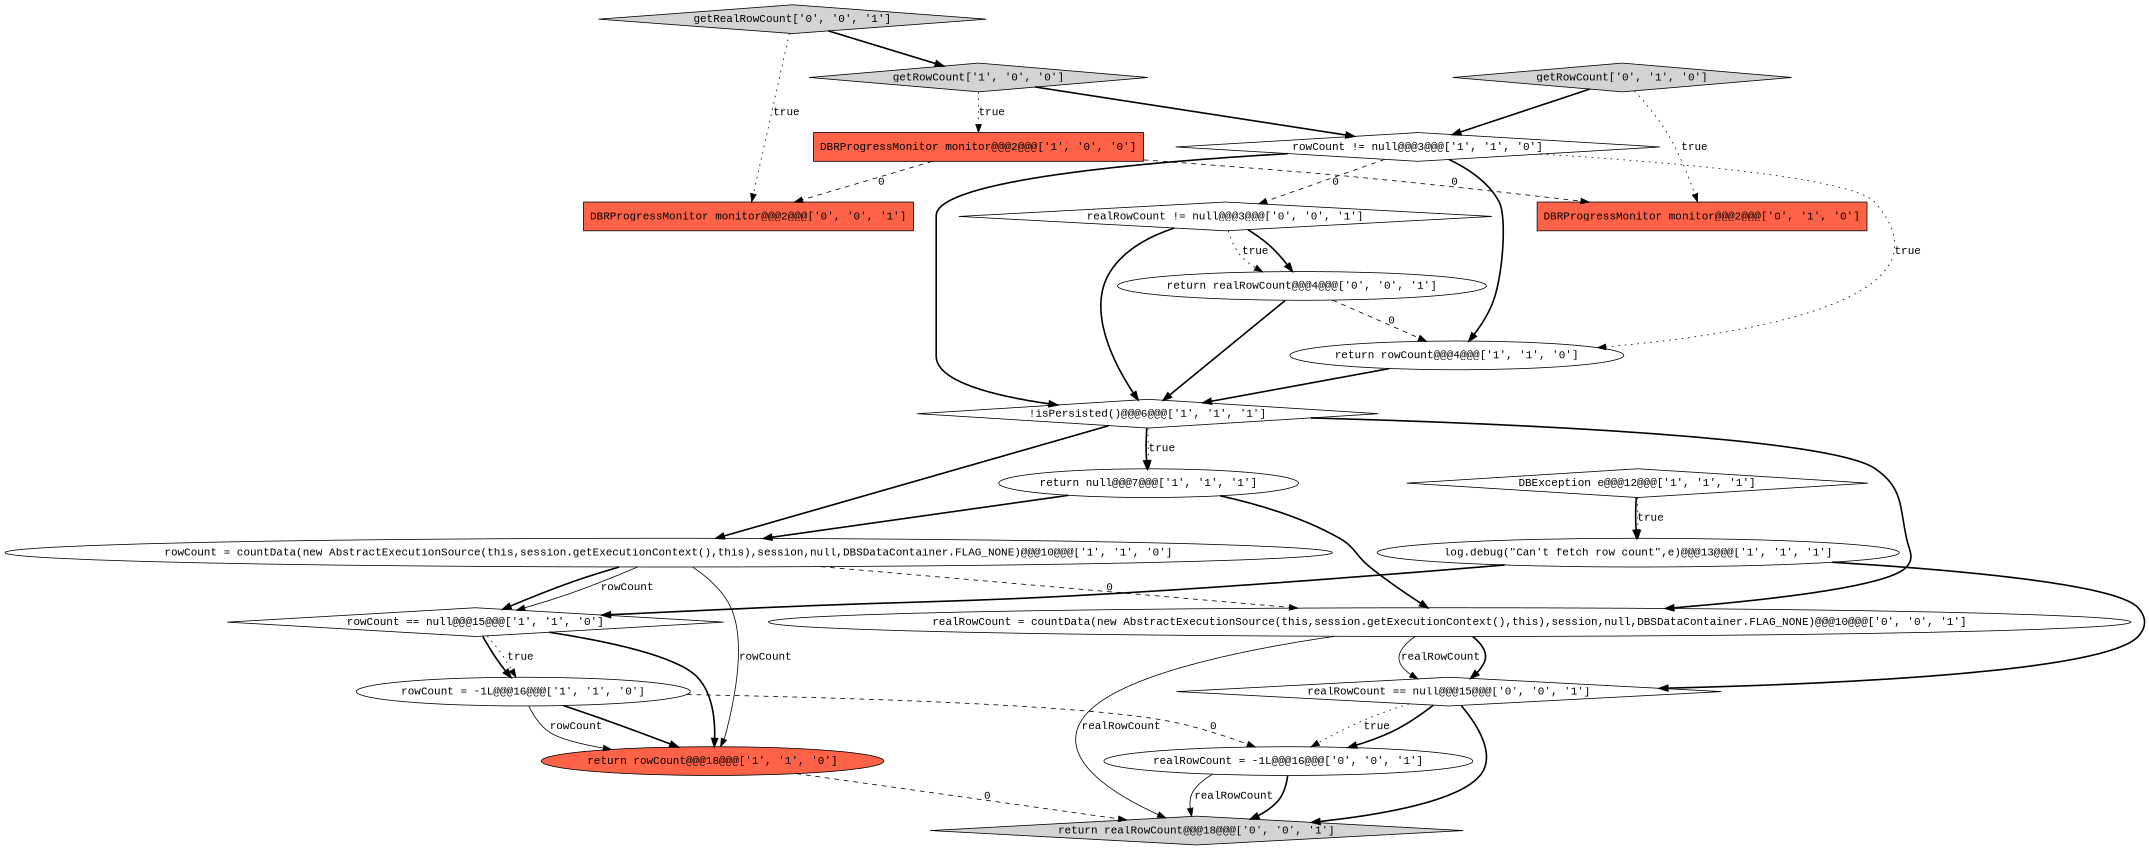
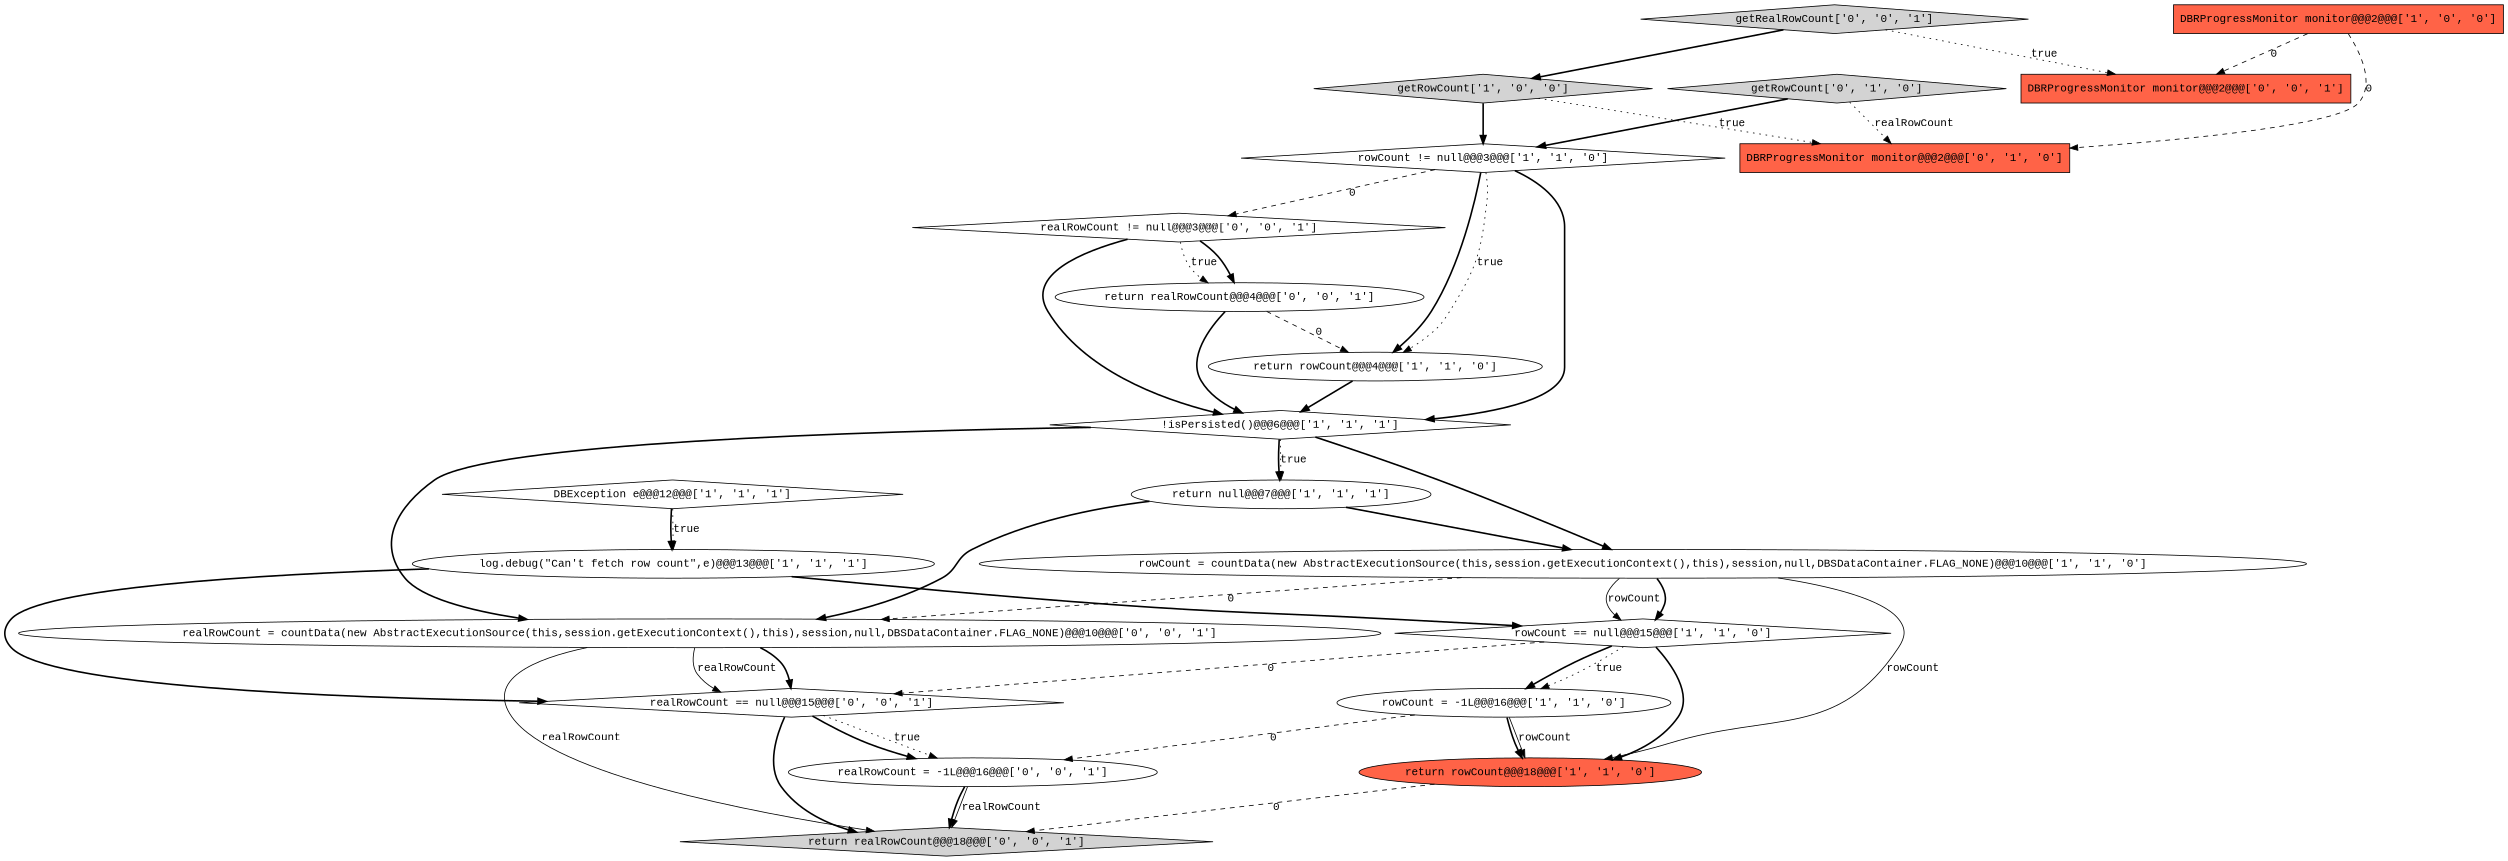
(979, 108) -> (1655, 117)
(1695, 147) -> (1914, 123)
none -> (1223, 668)
